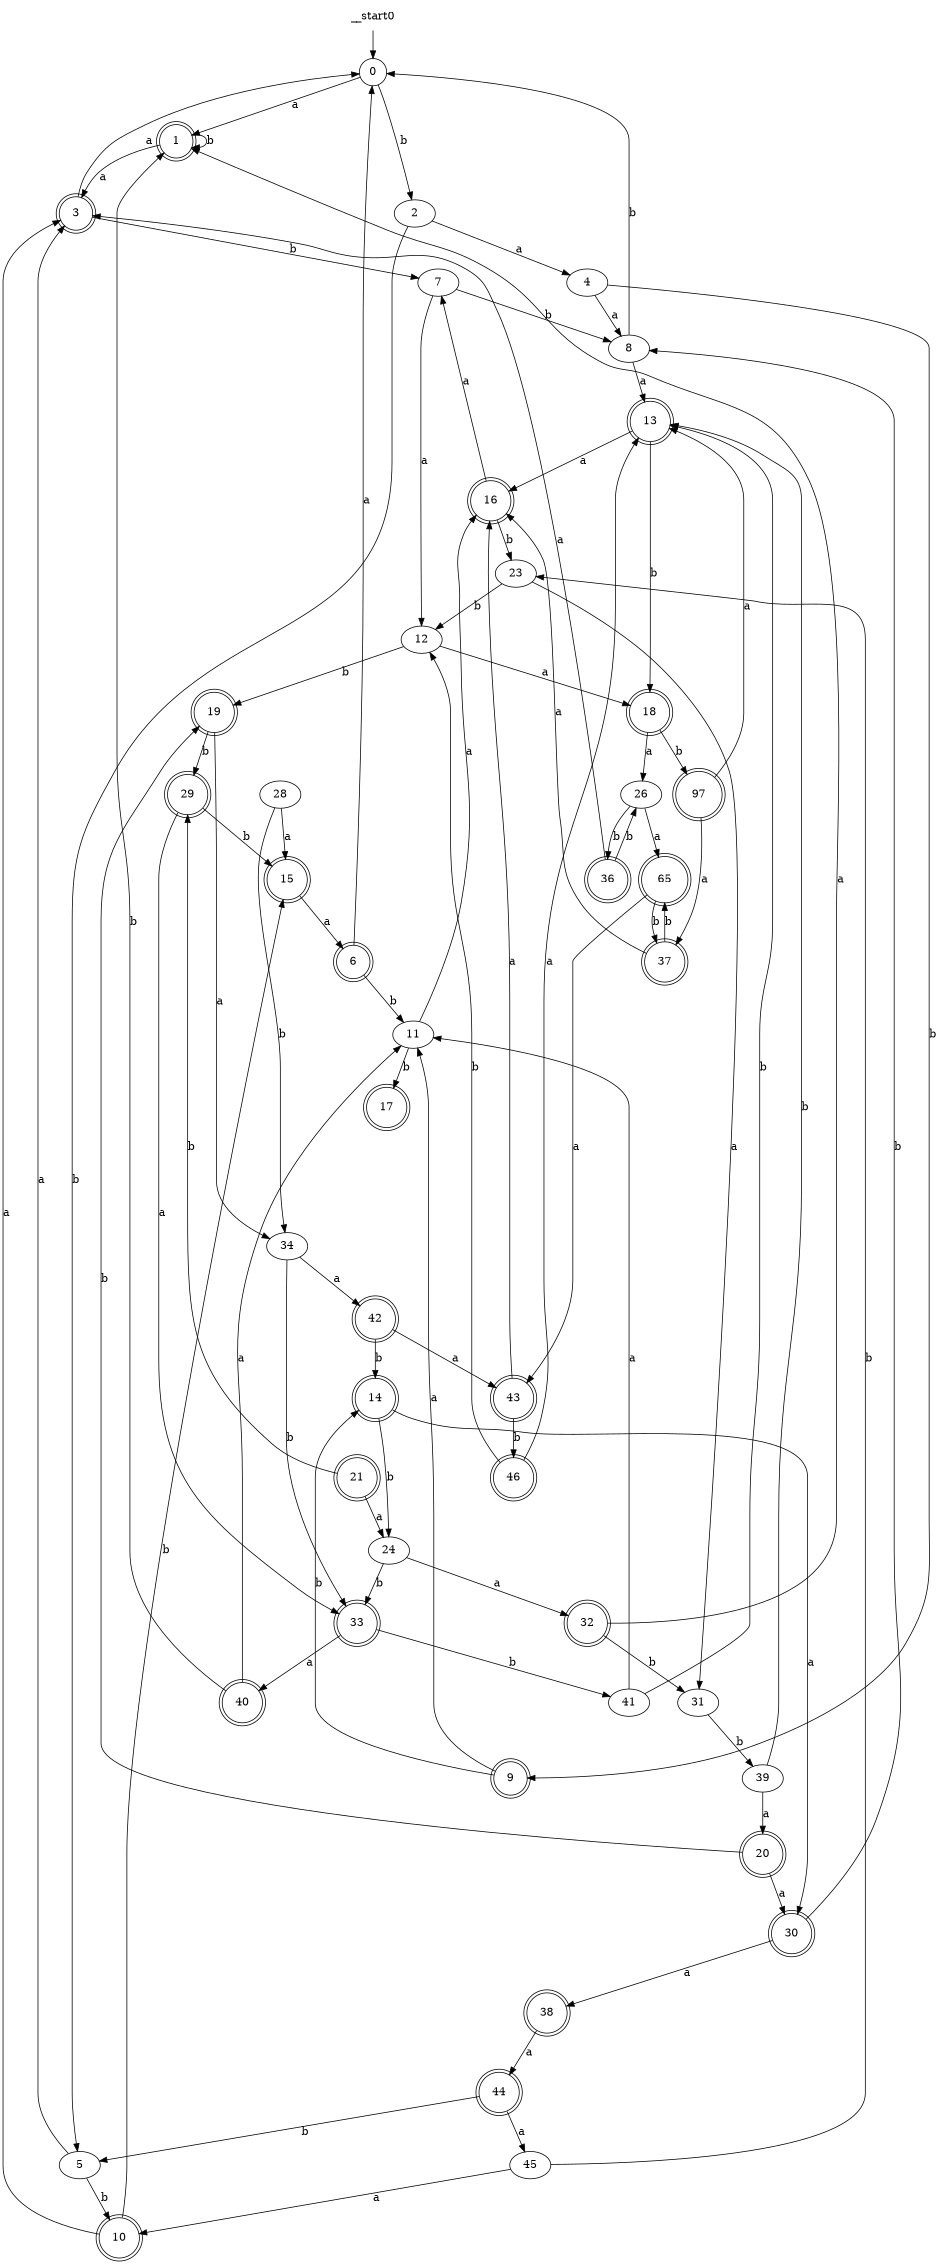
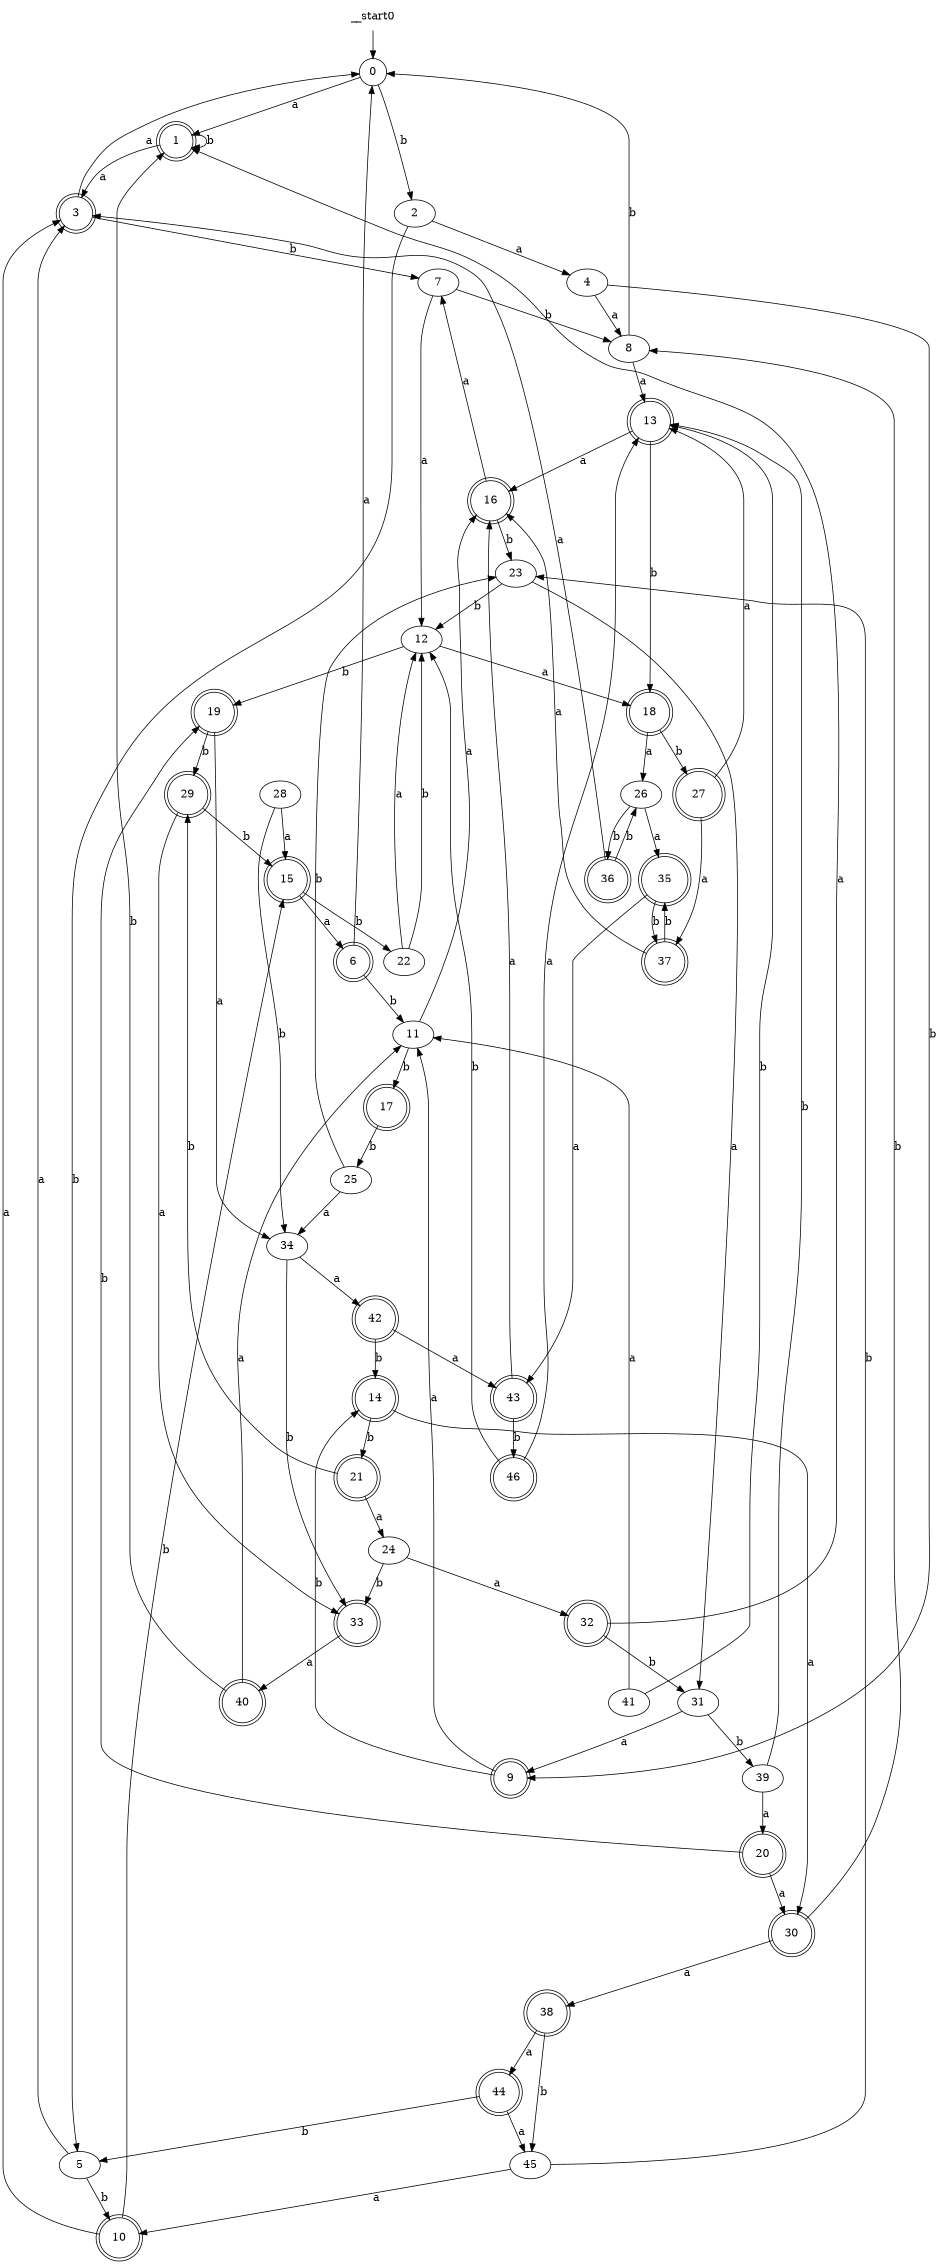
(699, 795) -> (699, 795)
(665, 880) -> (665, 880)
none -> (404, 962)
none -> (351, 1180)
(386, 1474) -> (367, 1434)
(490, 1662) -> none
none -> (608, 1742)
none -> (539, 2088)
